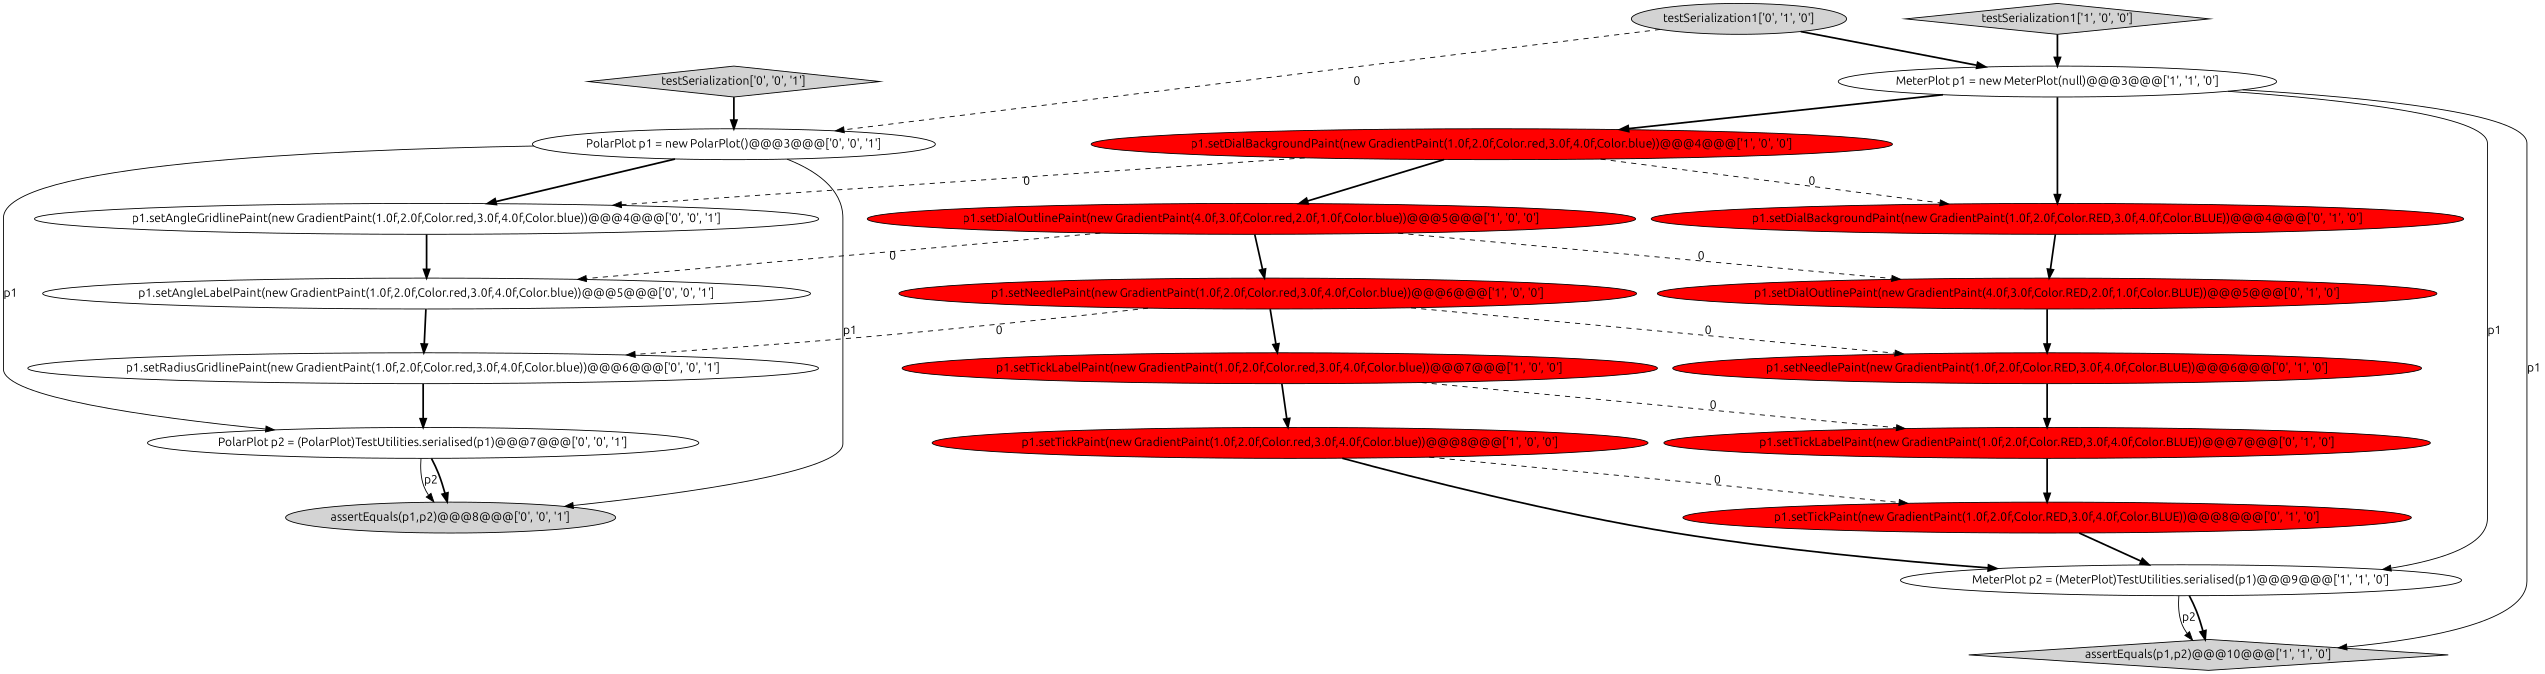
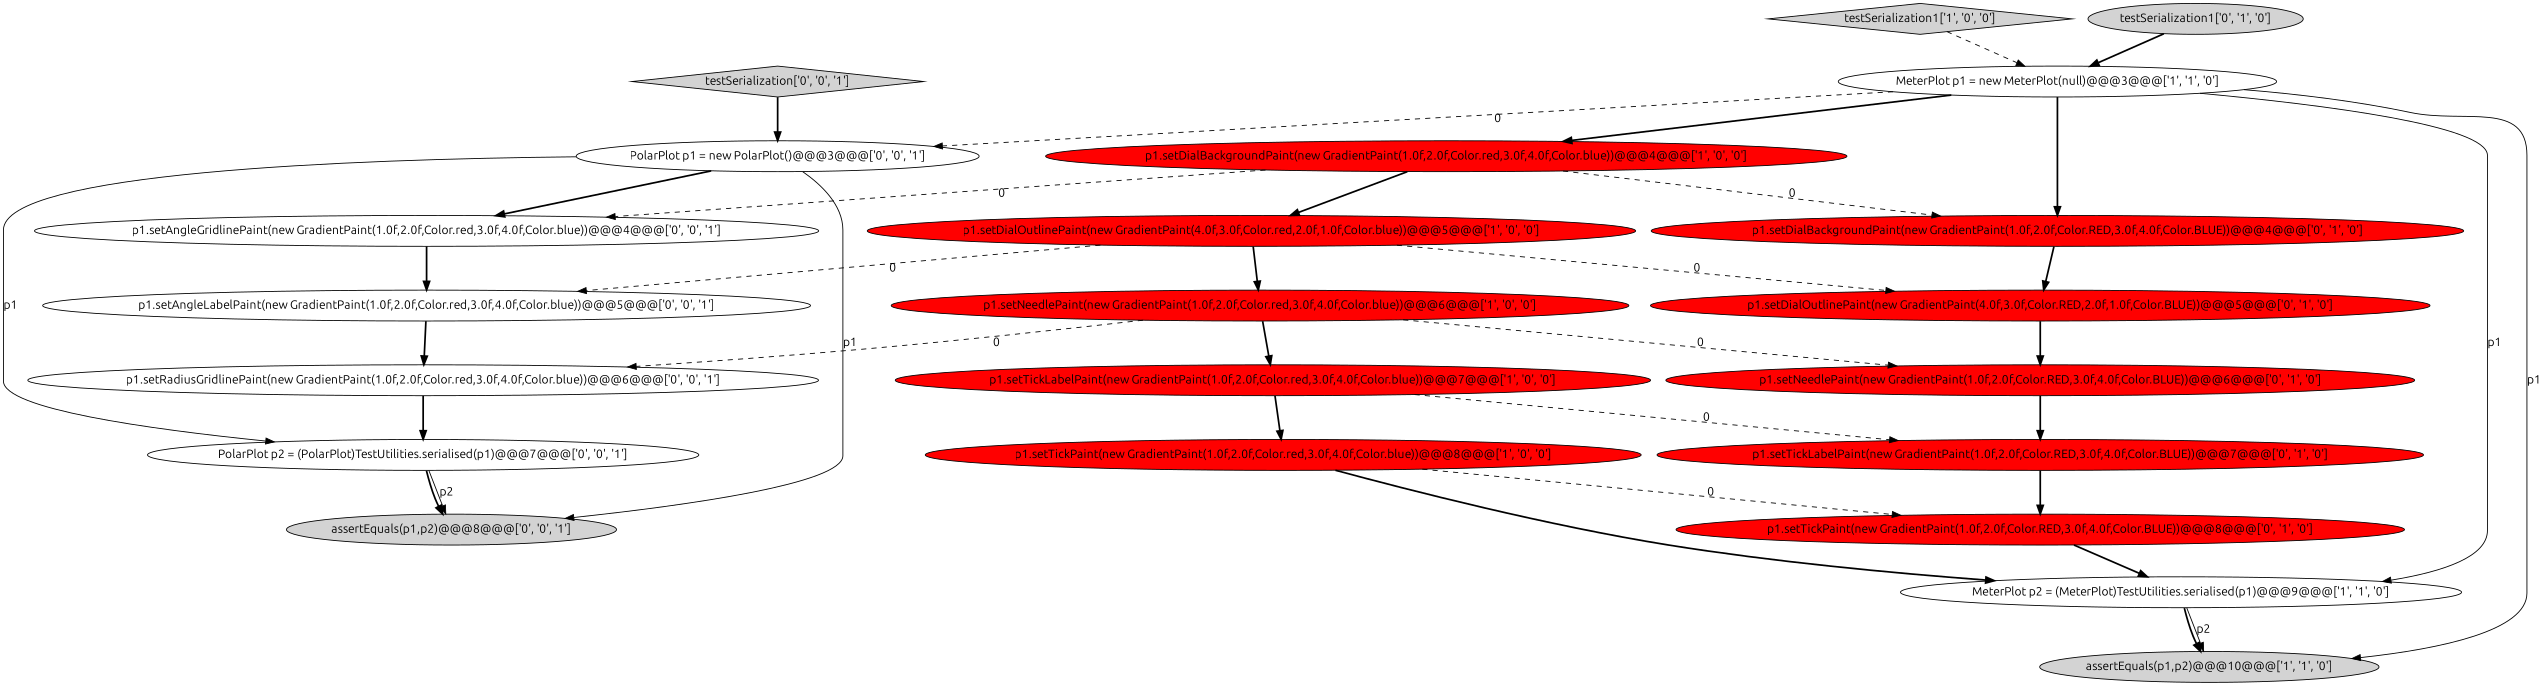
(2057, 46) -> (1982, 47)
(1252, 80) -> (1418, 119)
(2208, 655) -> (2209, 667)
